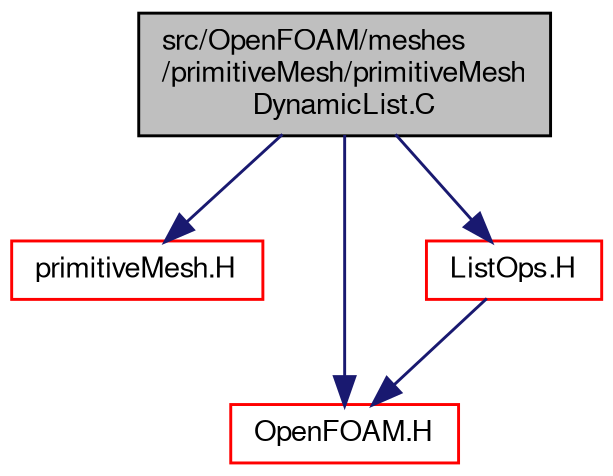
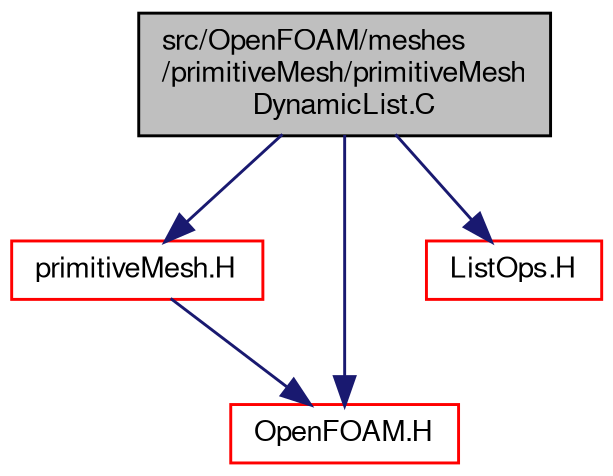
(440, 342) -> (229, 343)
